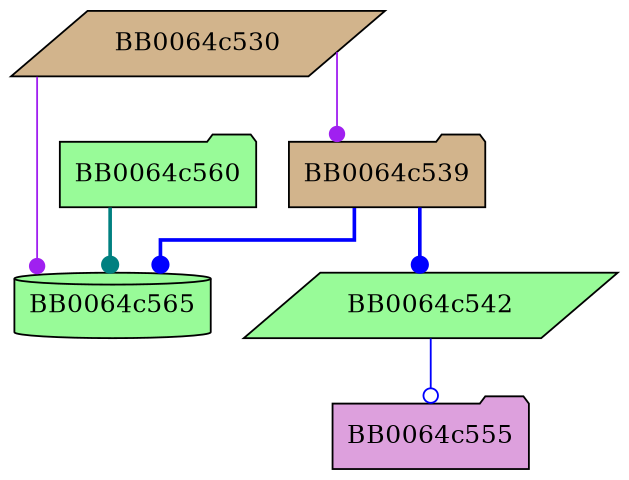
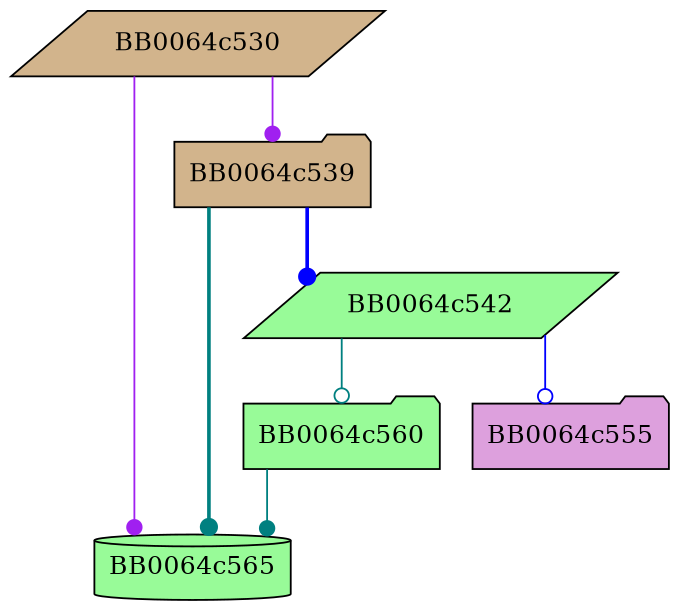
(110, 232) -> (267, 495)
(265, 240) -> (209, 364)
none -> (342, 363)
